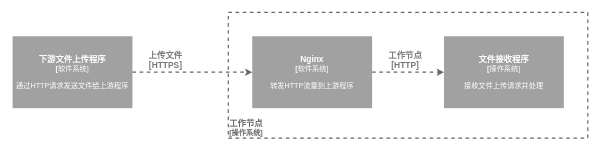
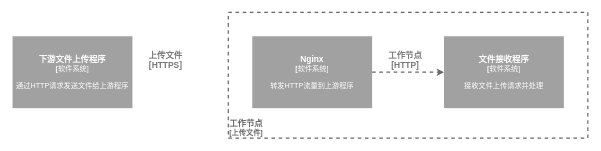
(189, 72) -> none
(504, 72) -> (504, 72)
(248, 128) -> (248, 128)
